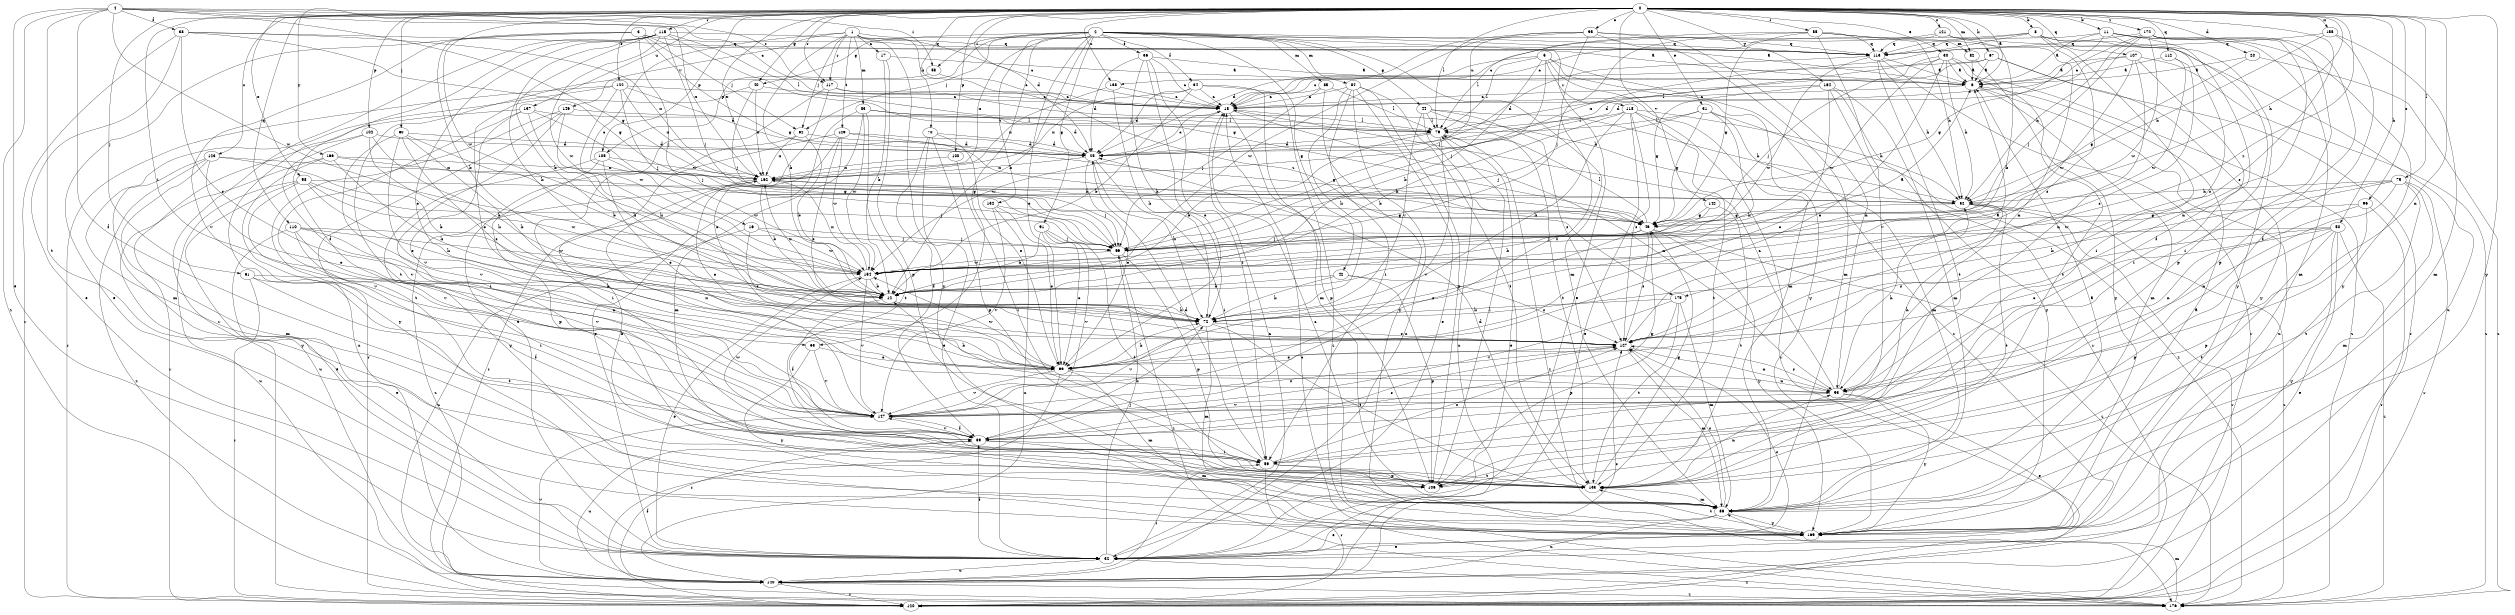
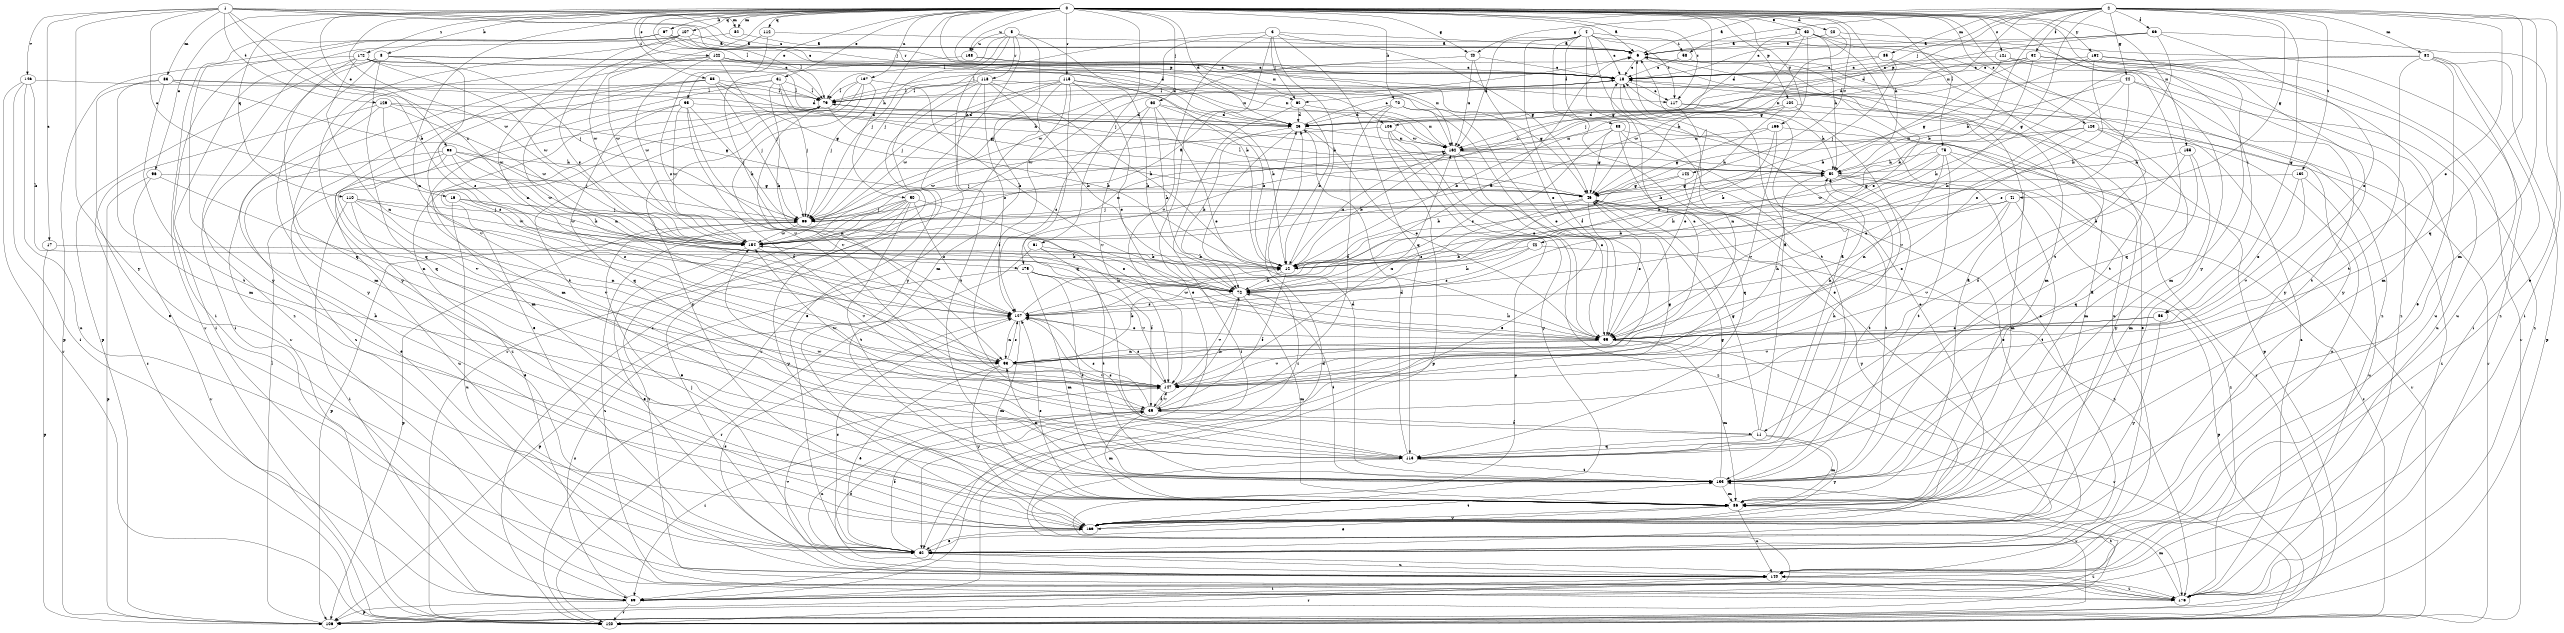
(1292, 77) -> none
(1027, 92) -> (1648, 90)
(956, 156) -> none
(1405, 215) -> (1947, 186)
(1042, 227) -> (2013, 198)
(1875, 394) -> (1454, 423)
